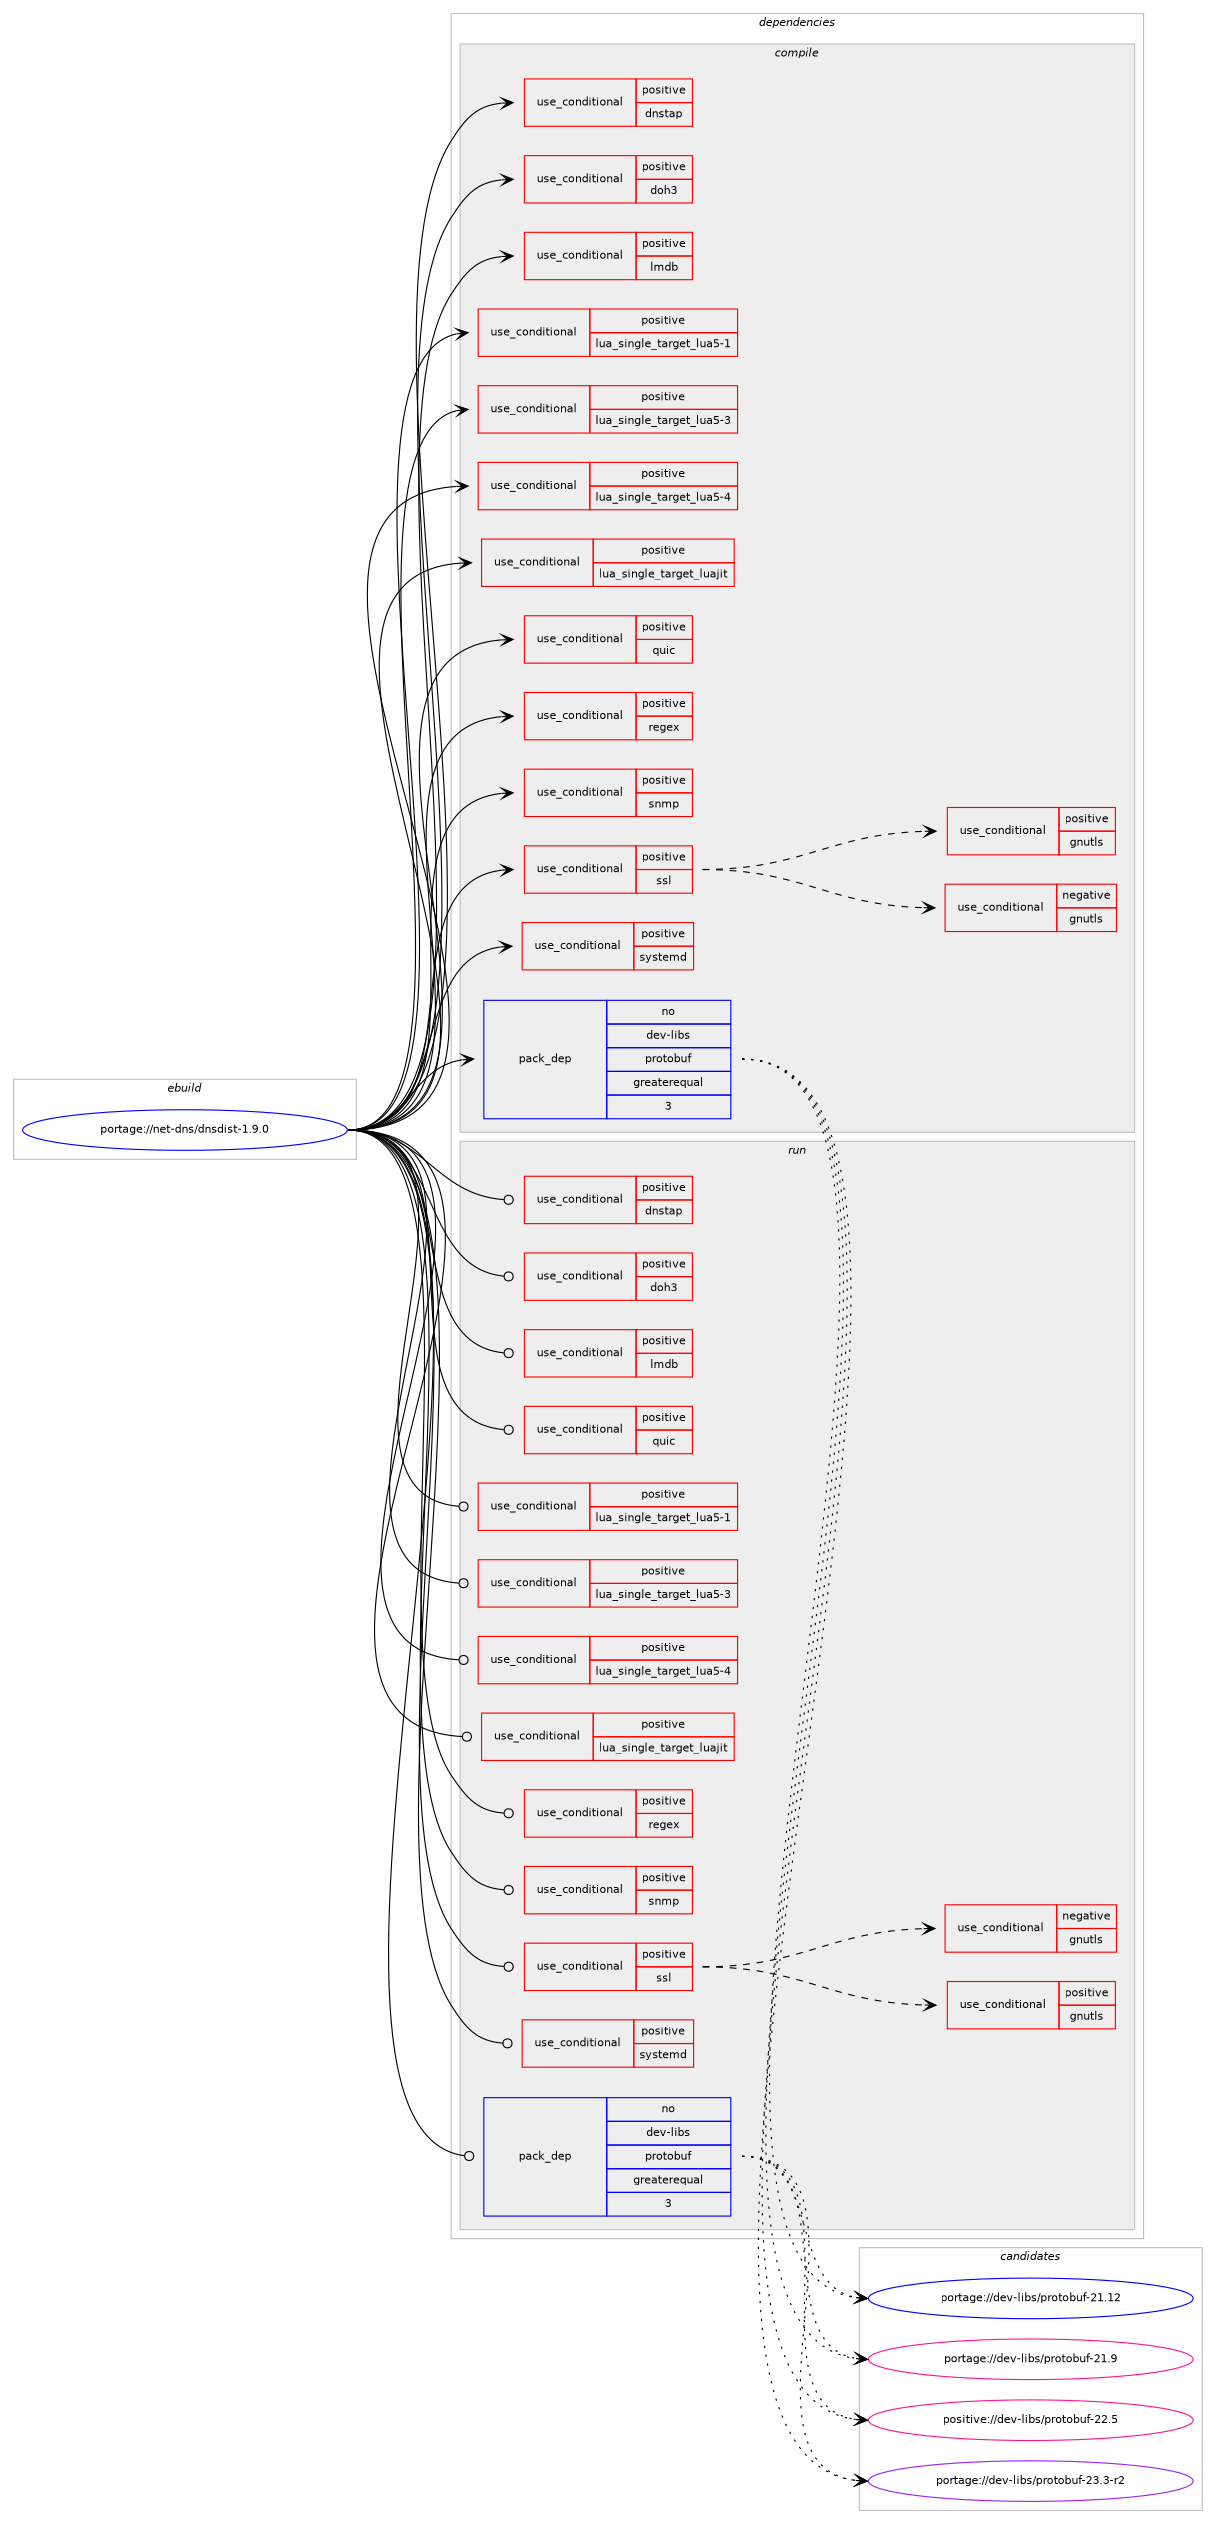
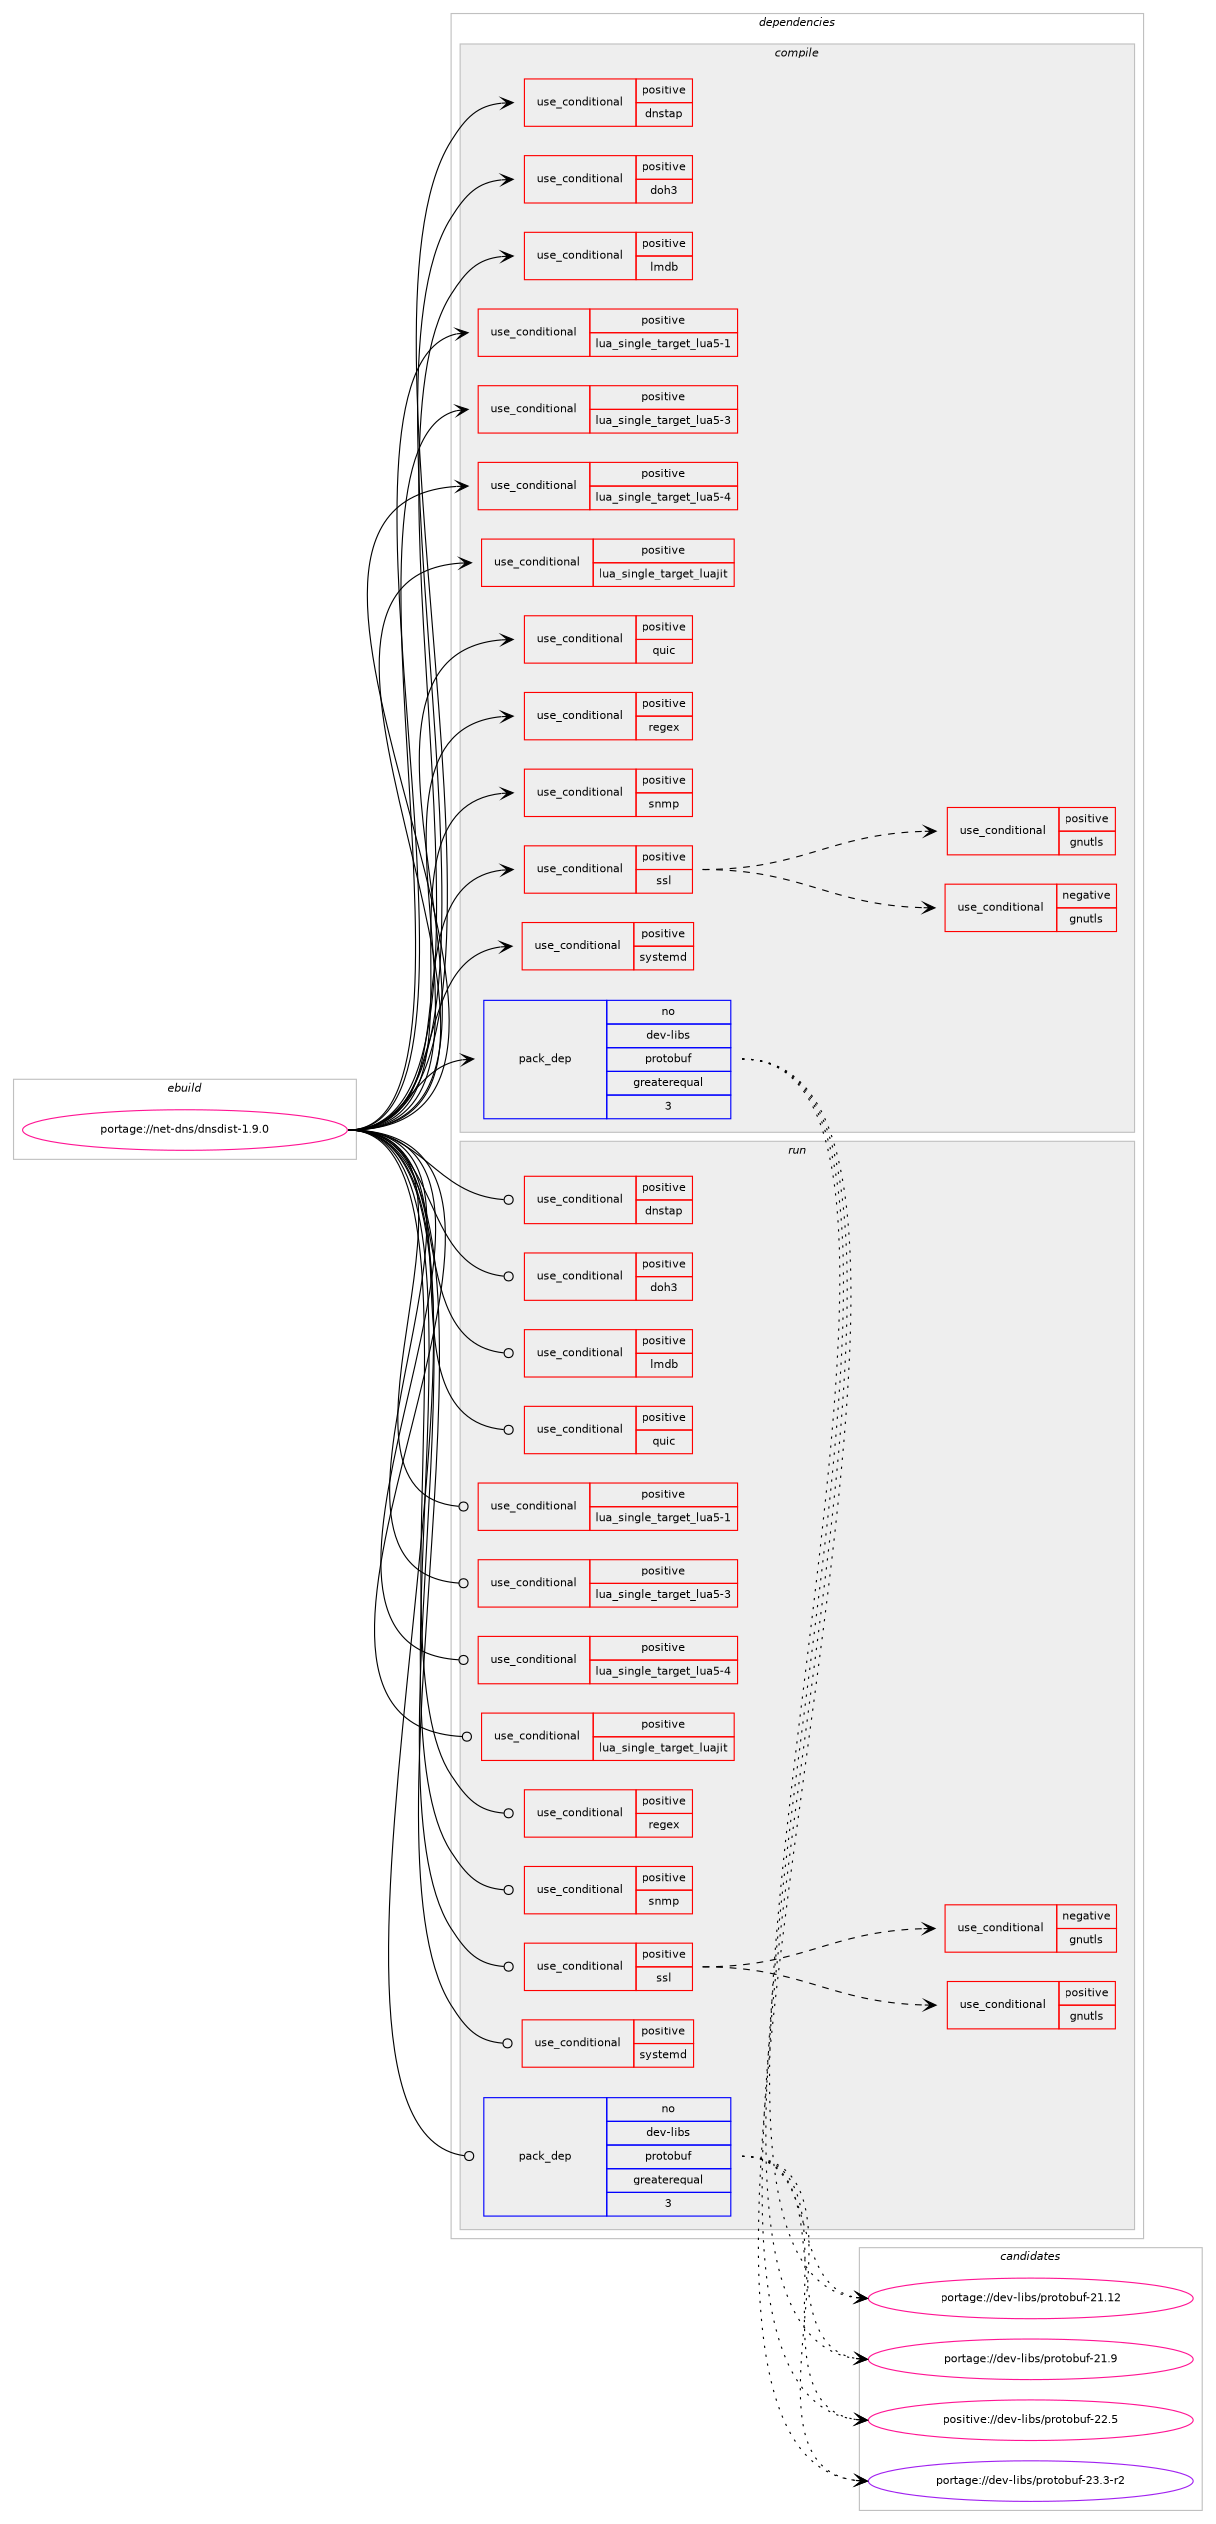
(185, 1130) -> (185, 1130)
(1031, 2298) -> (1031, 2298)
